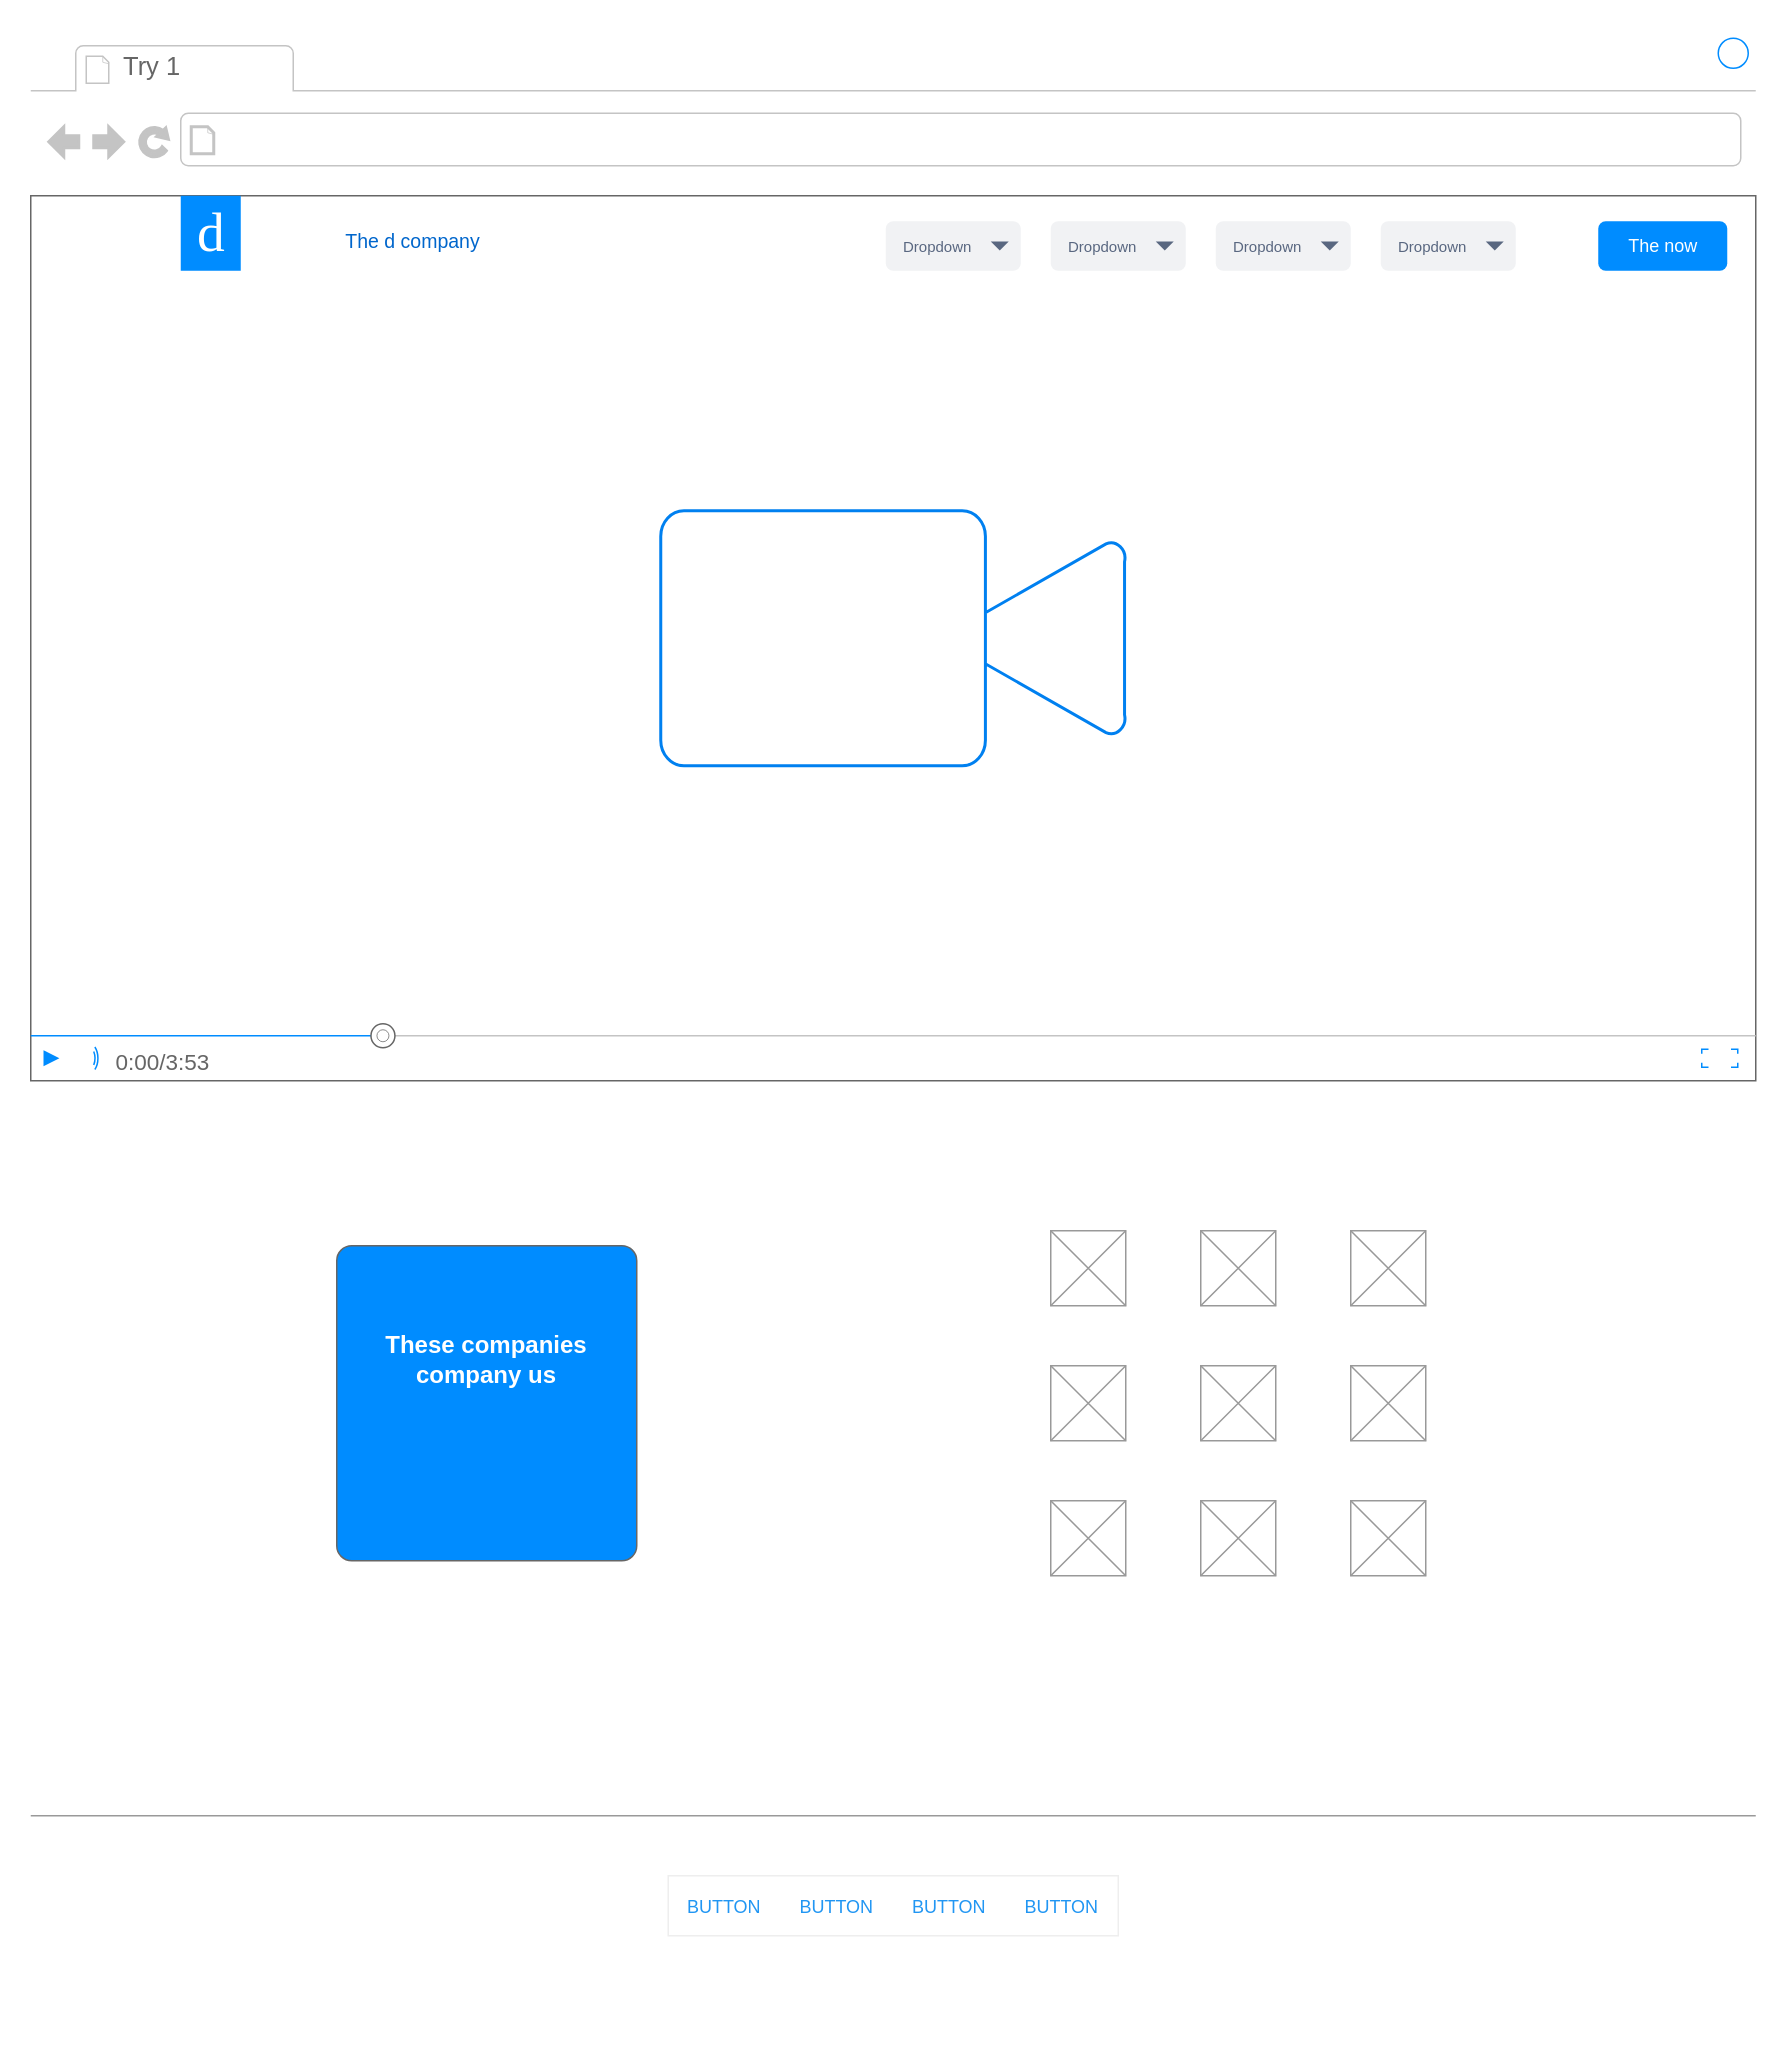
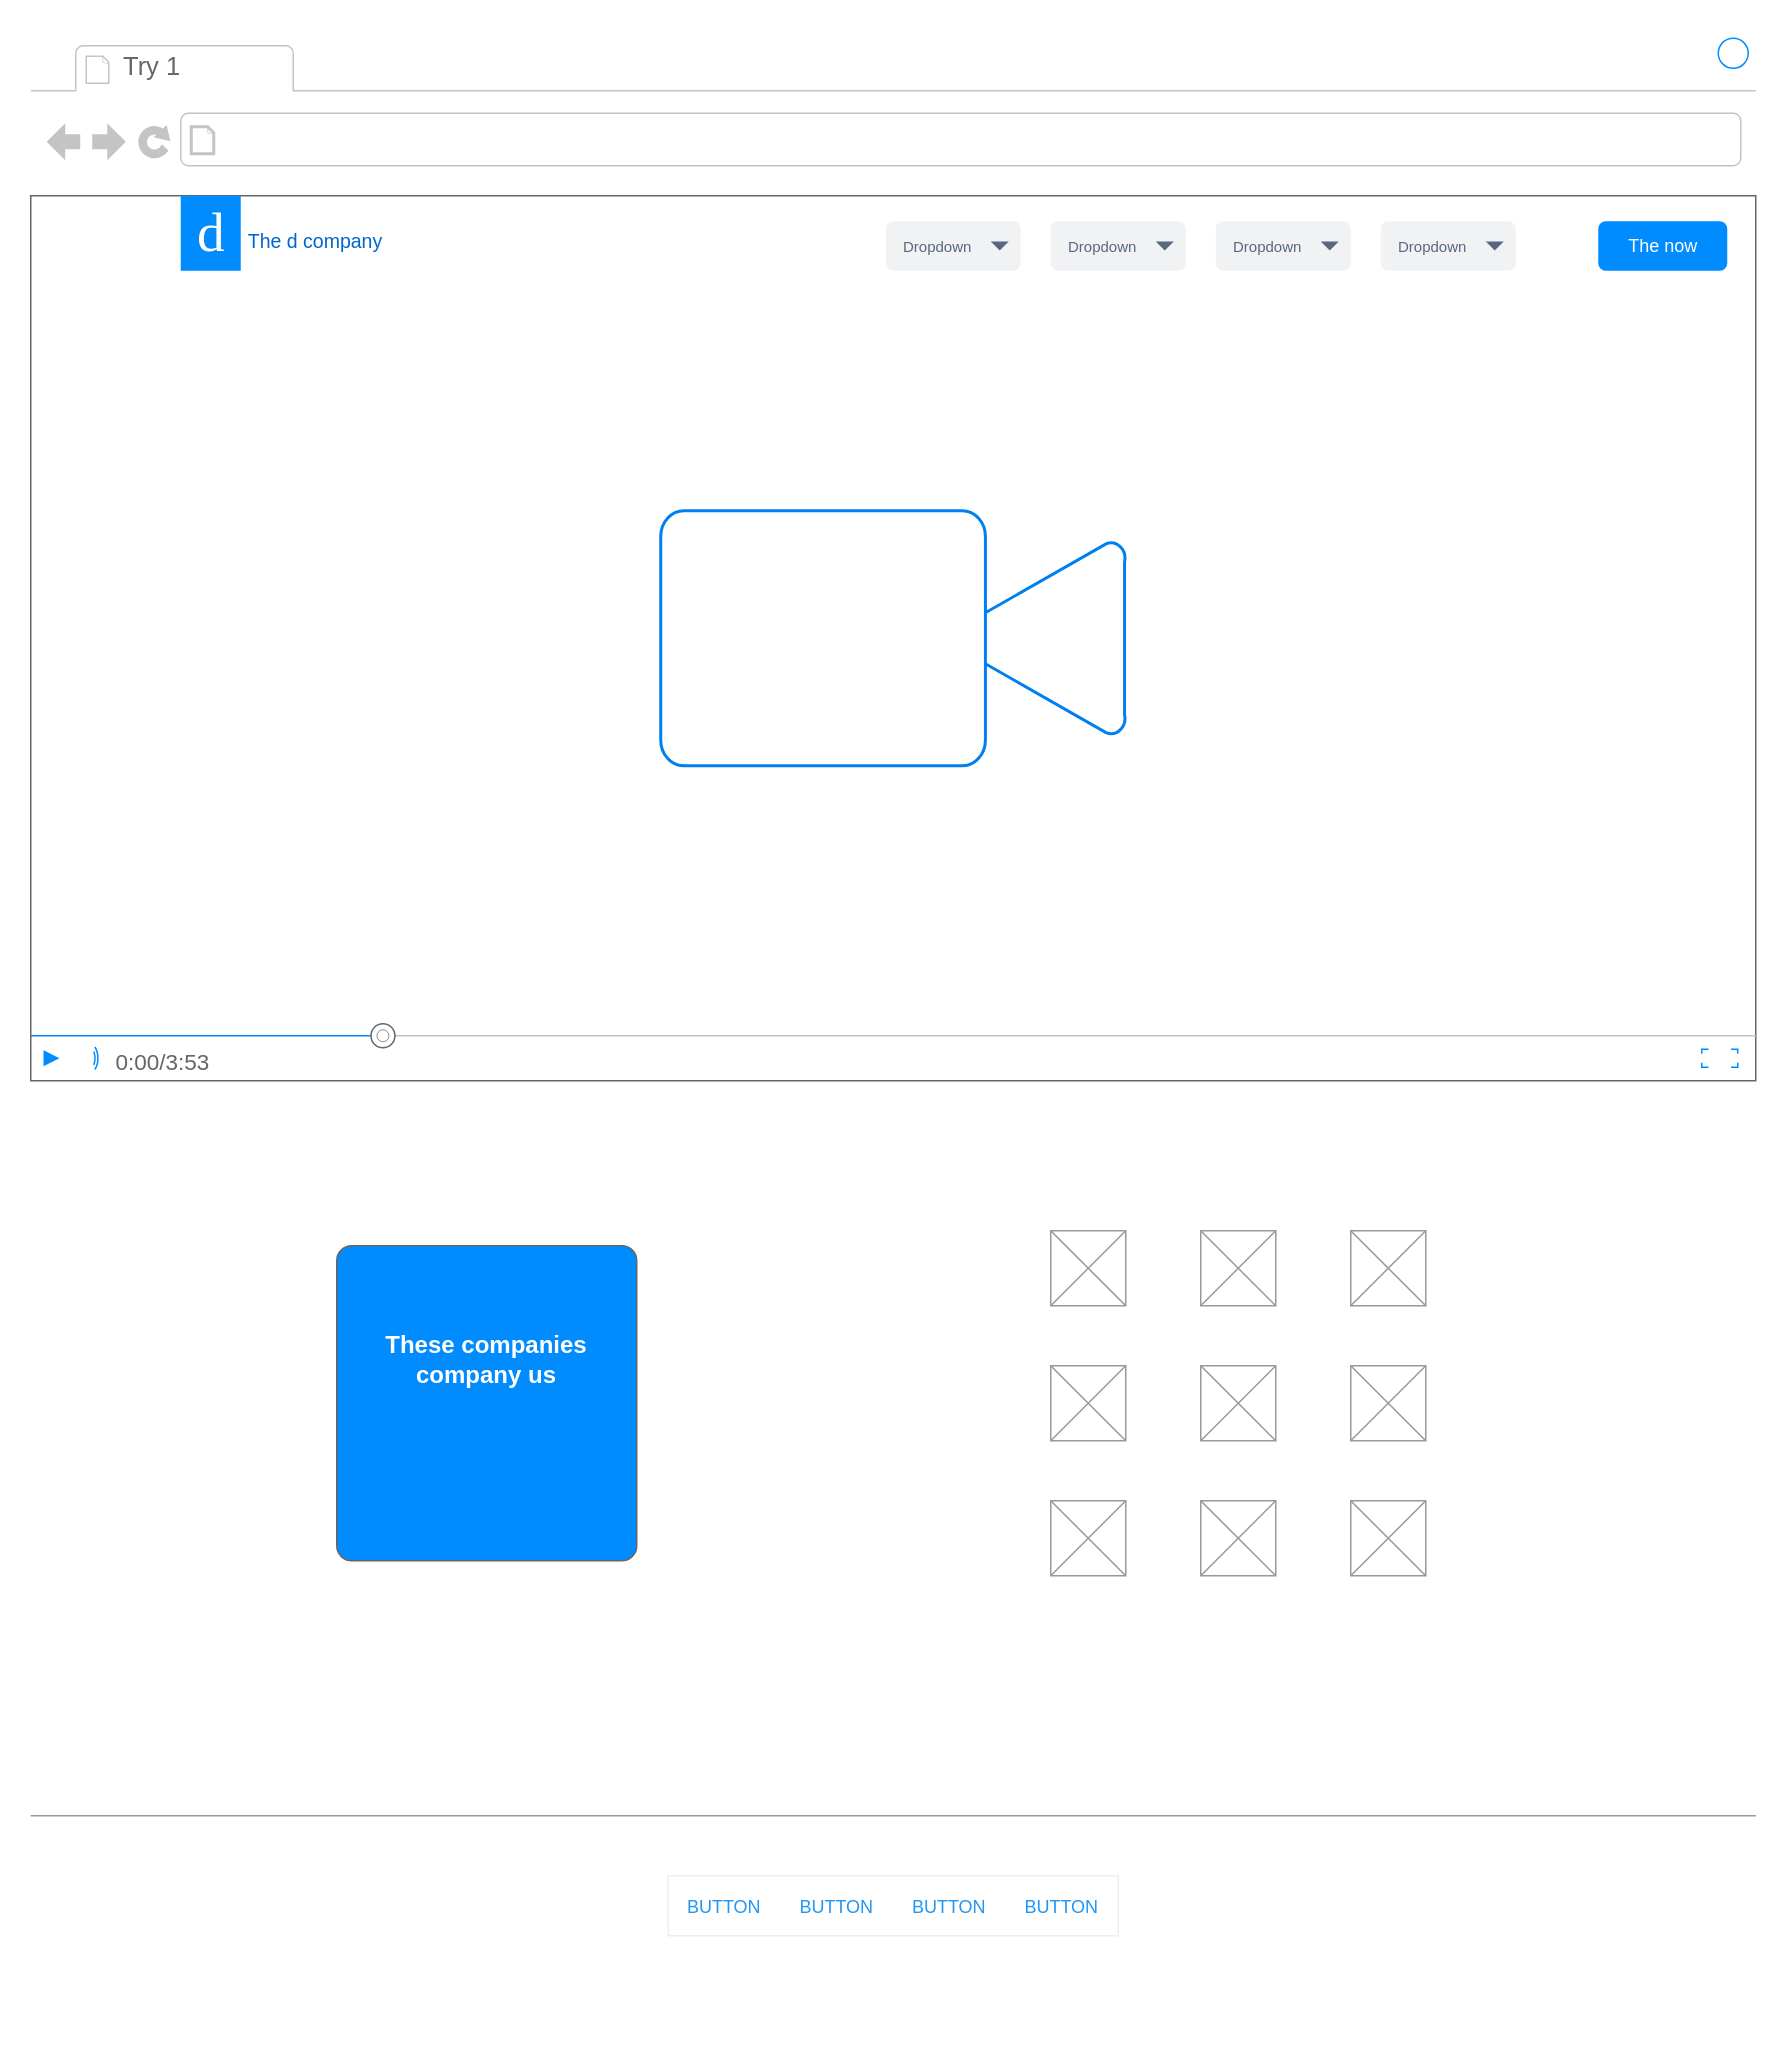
(413, 241) -> (316, 241)
